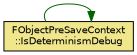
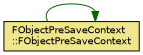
(69, 36) -> (72, 36)
